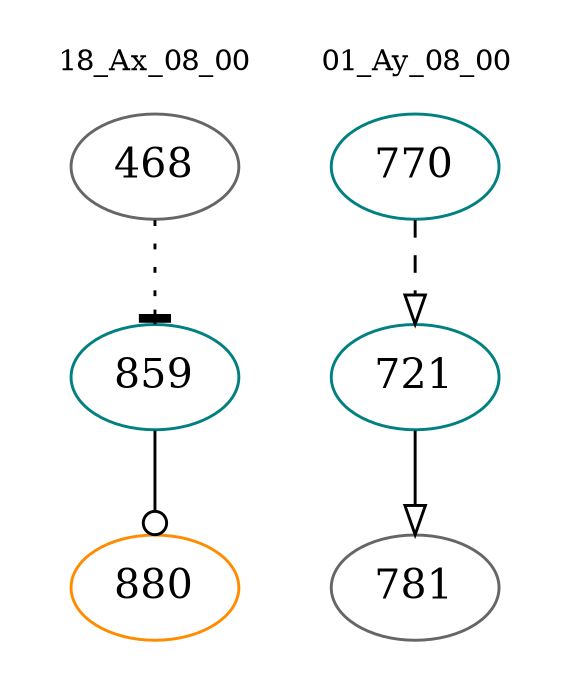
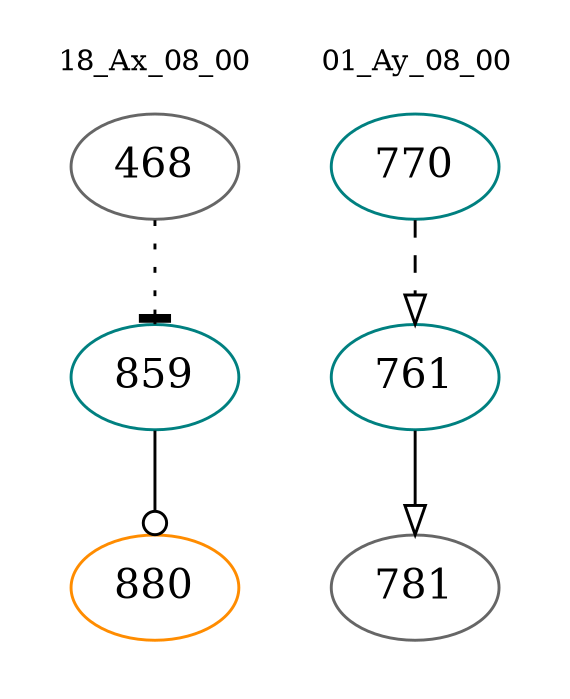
(415, 377) -> (415, 377)
